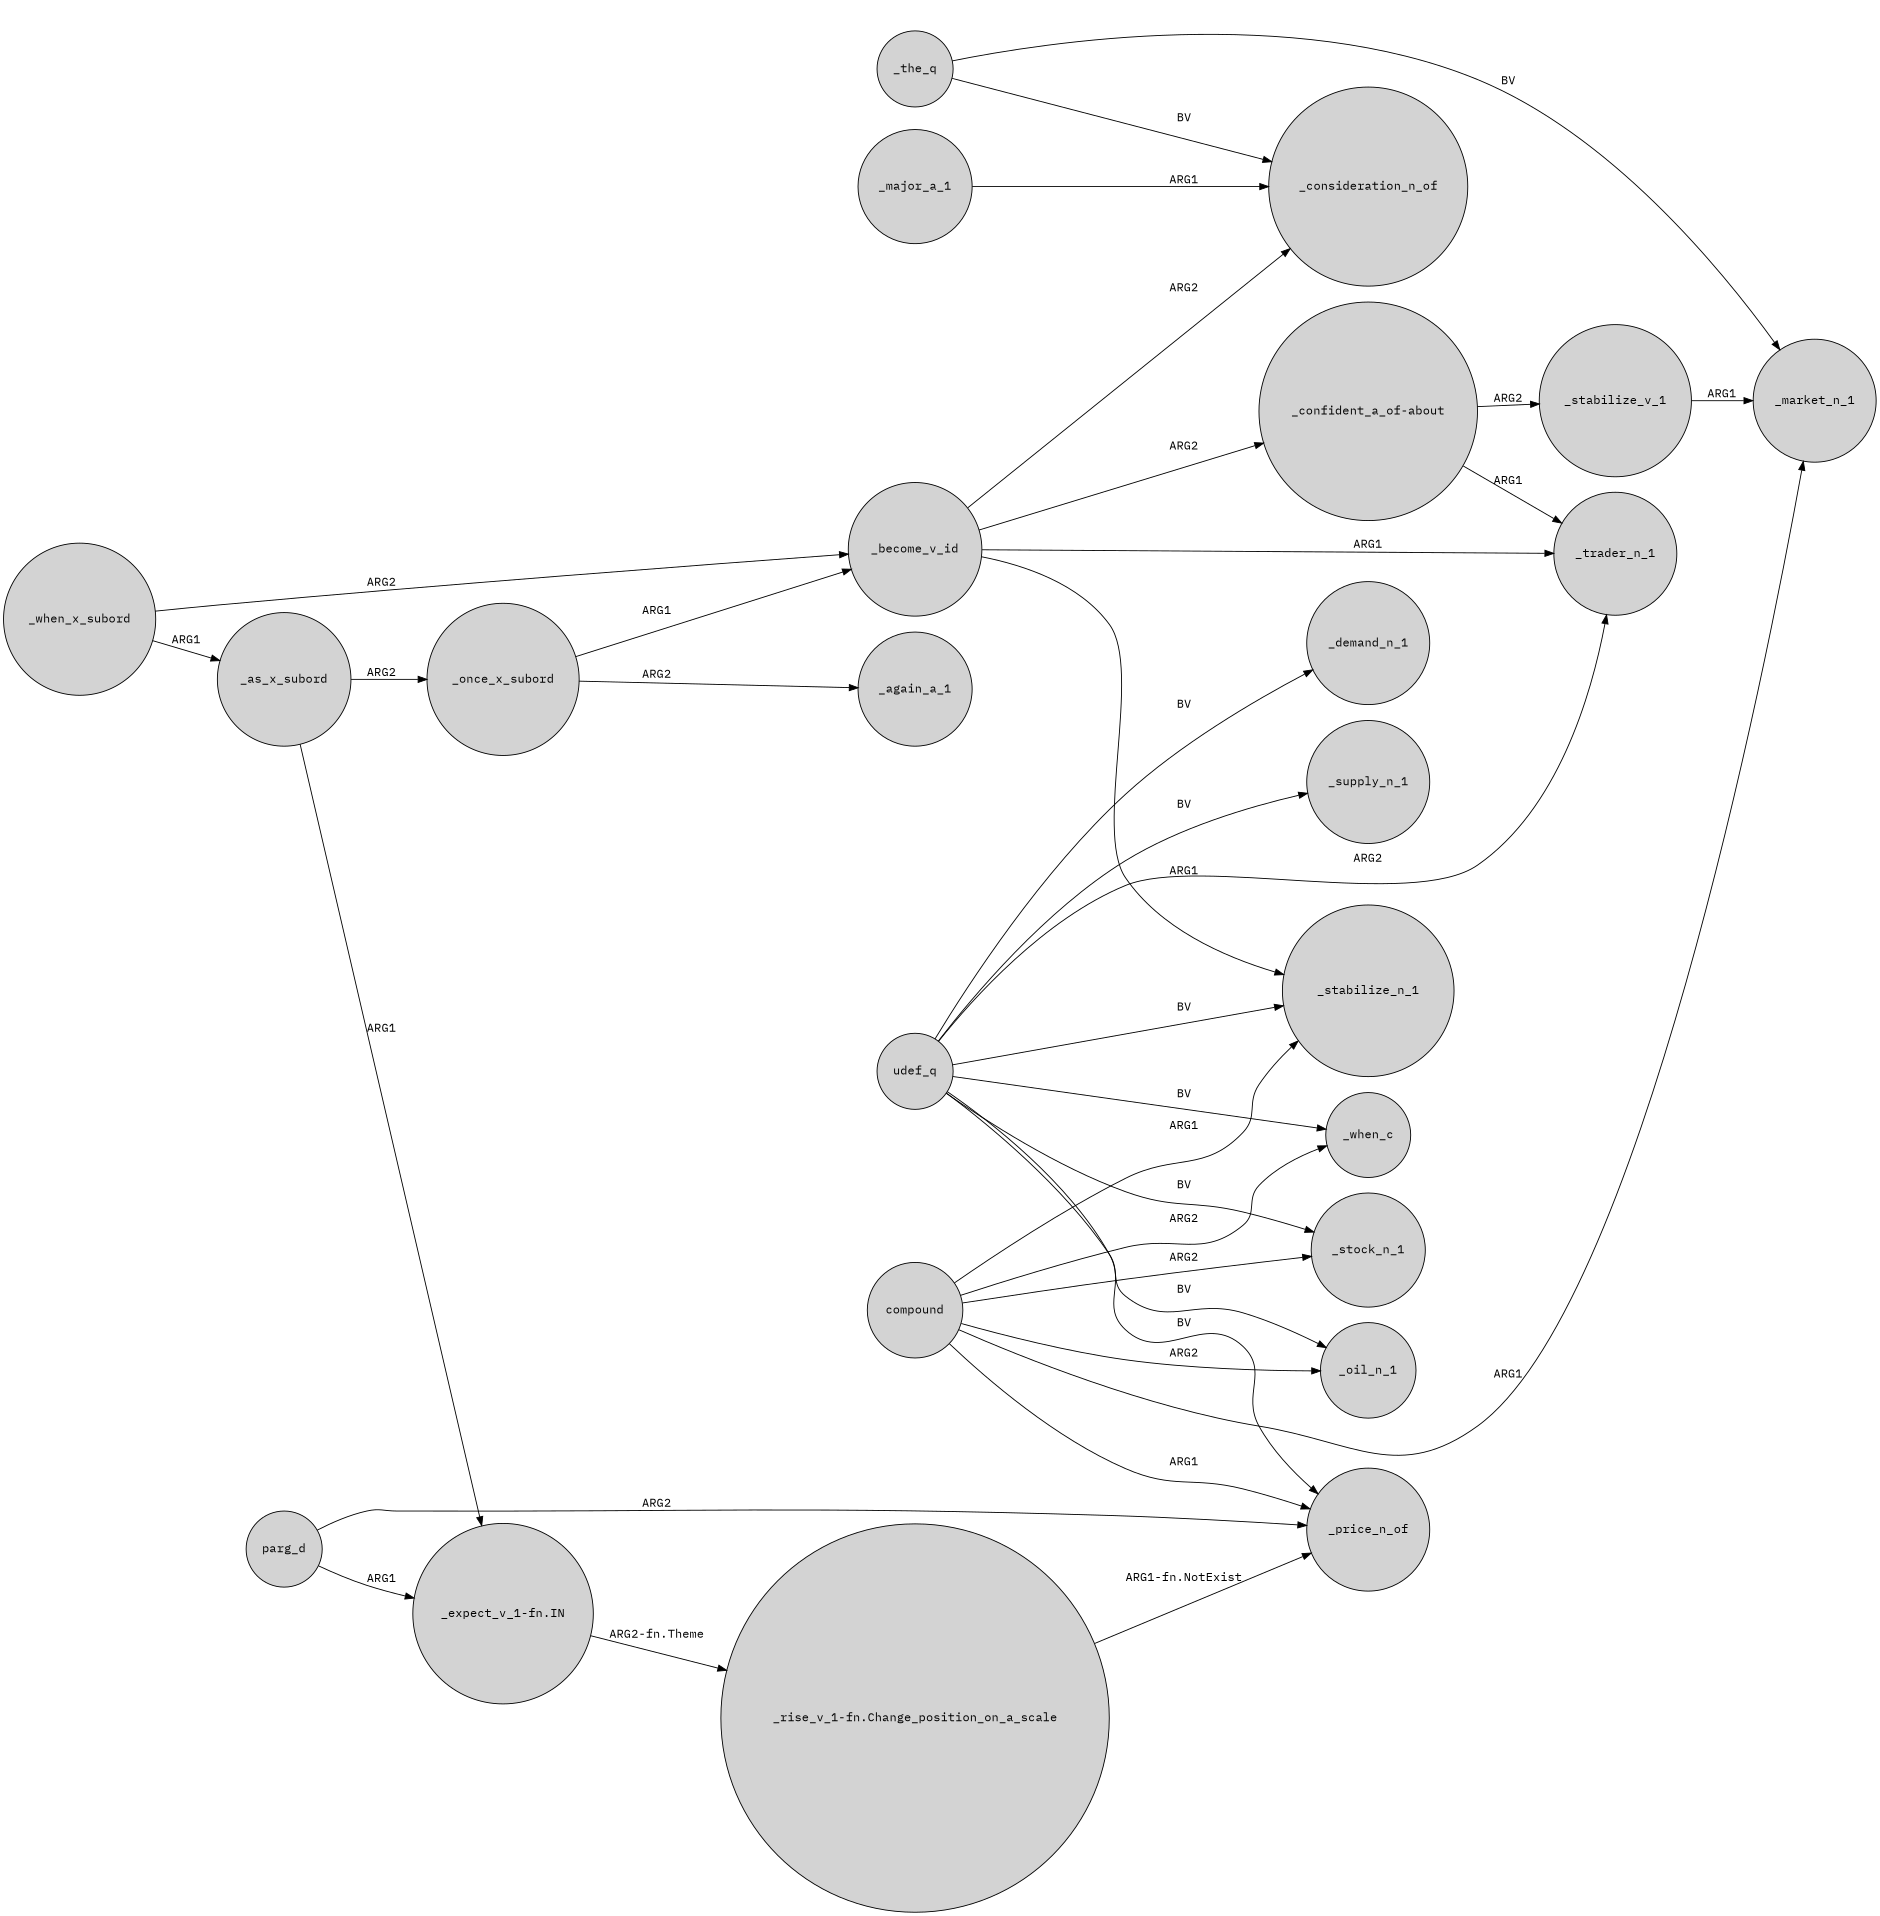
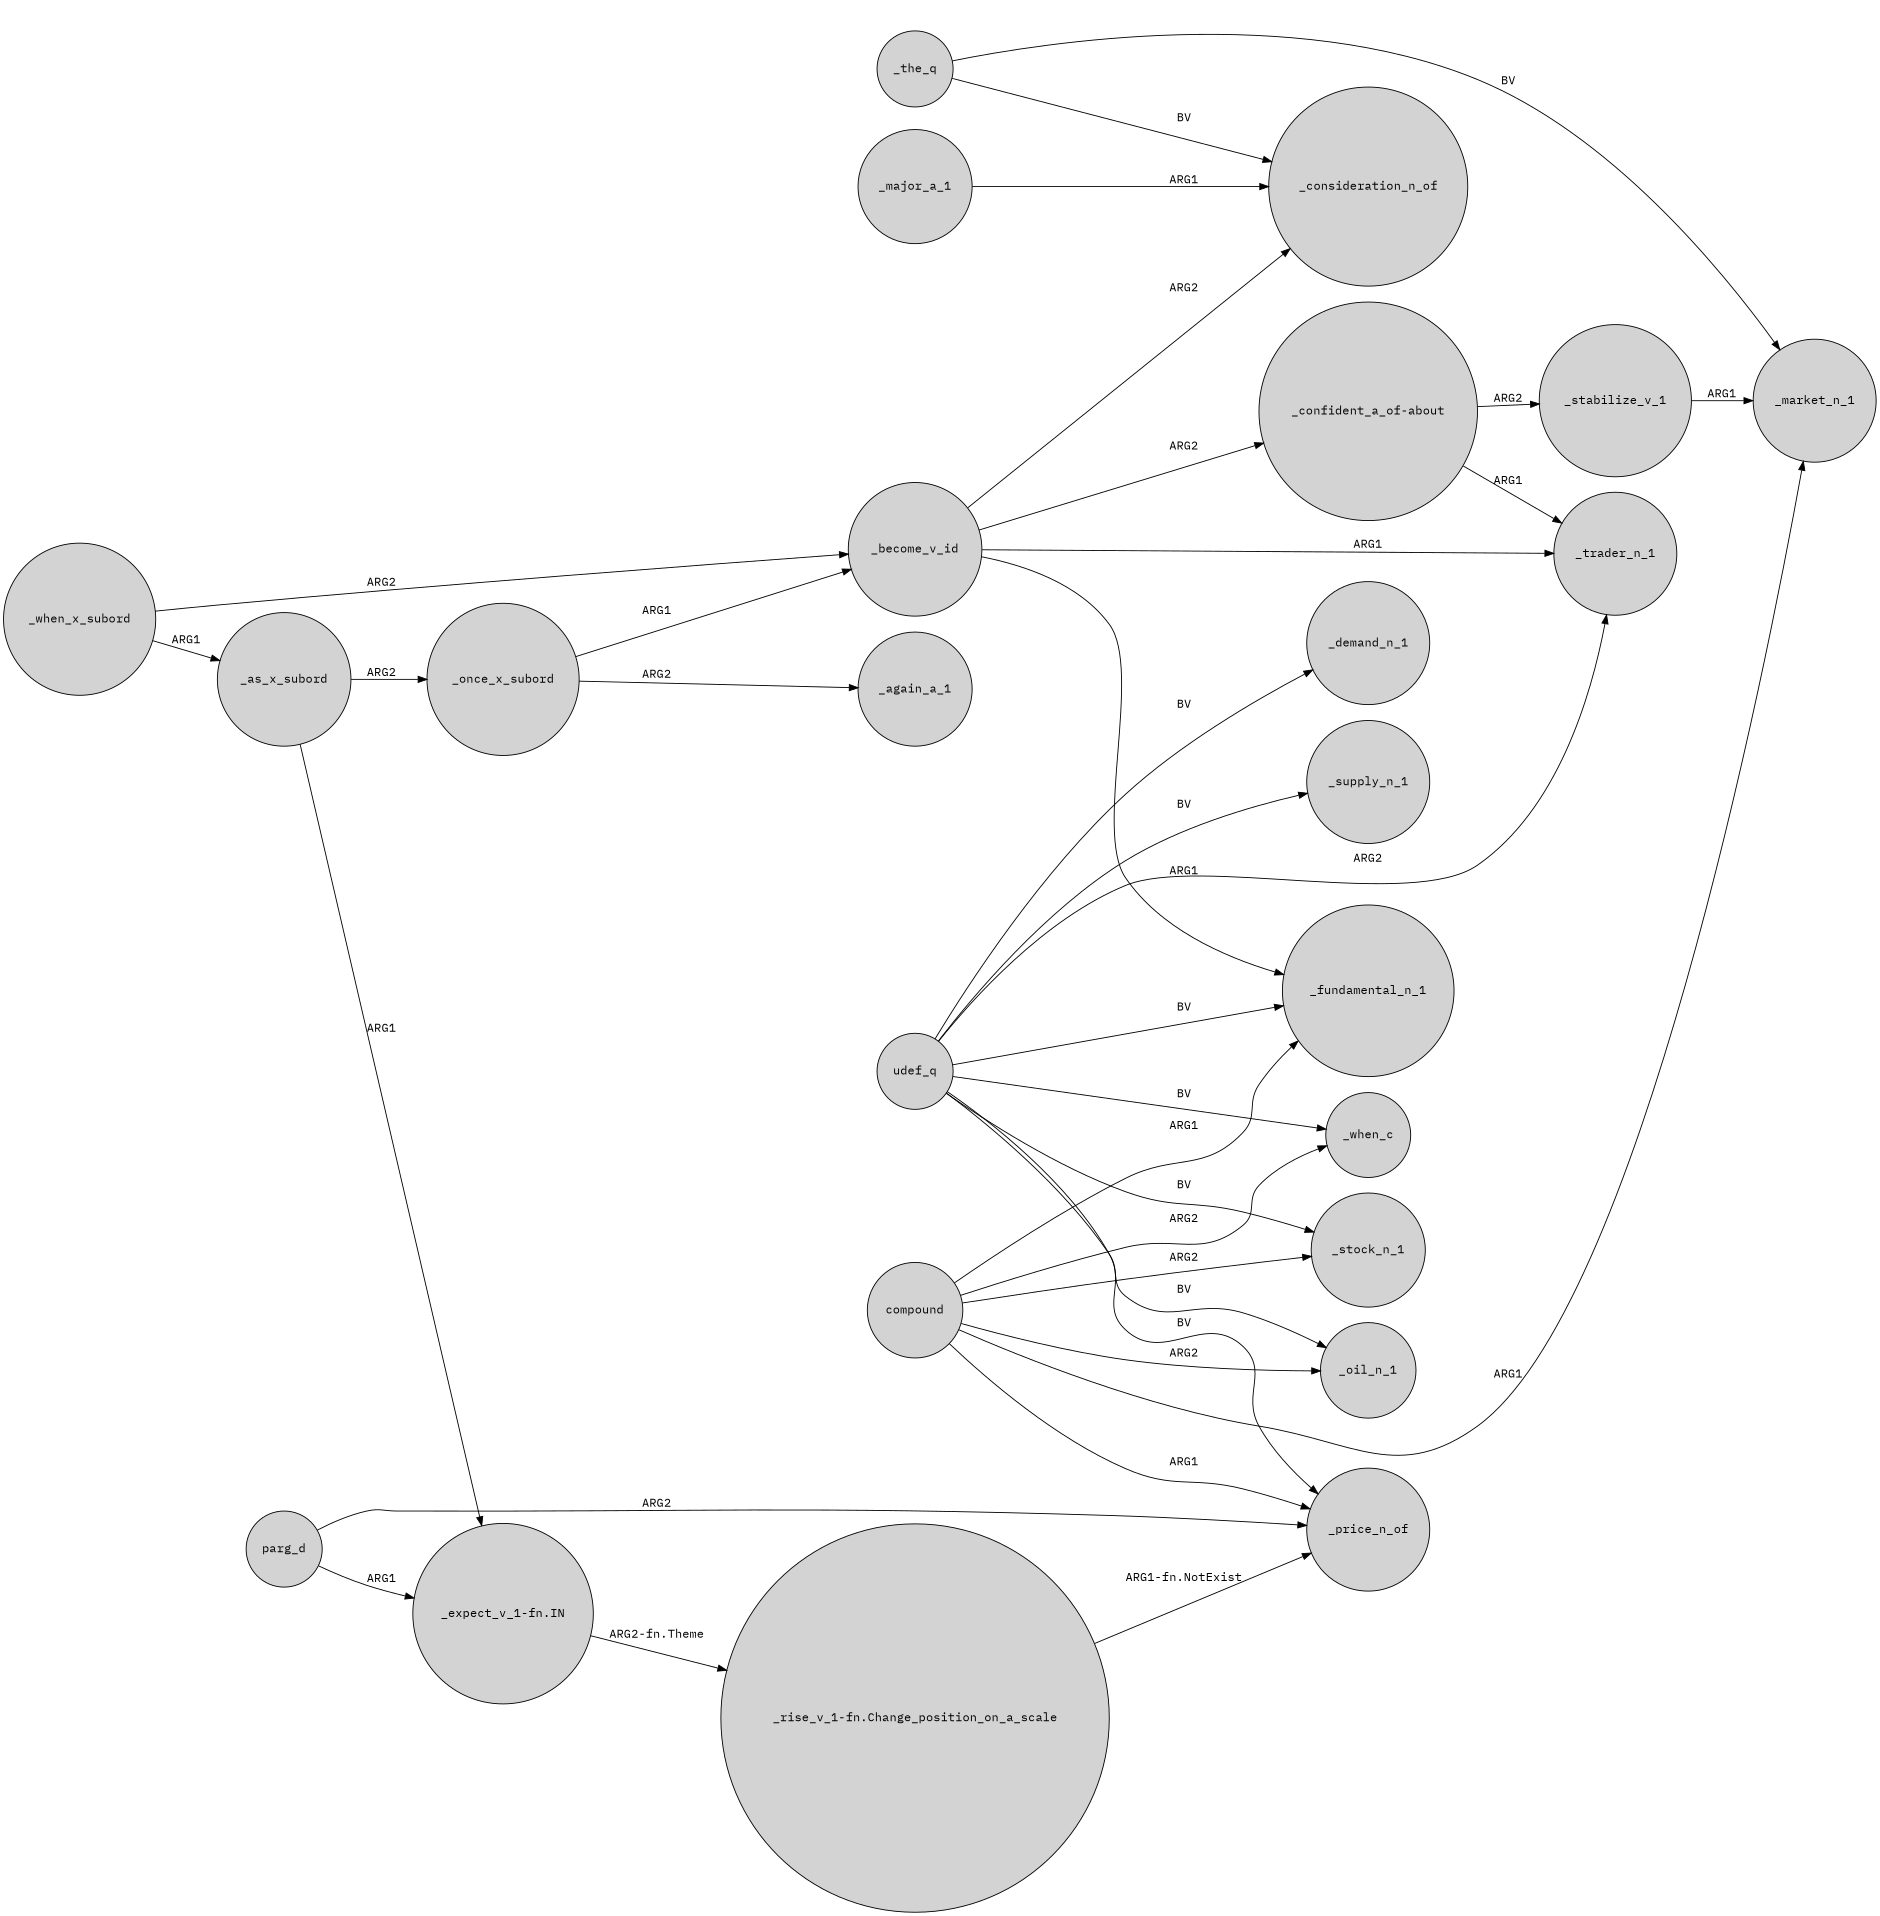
(1368, 991) -> (1368, 991)
